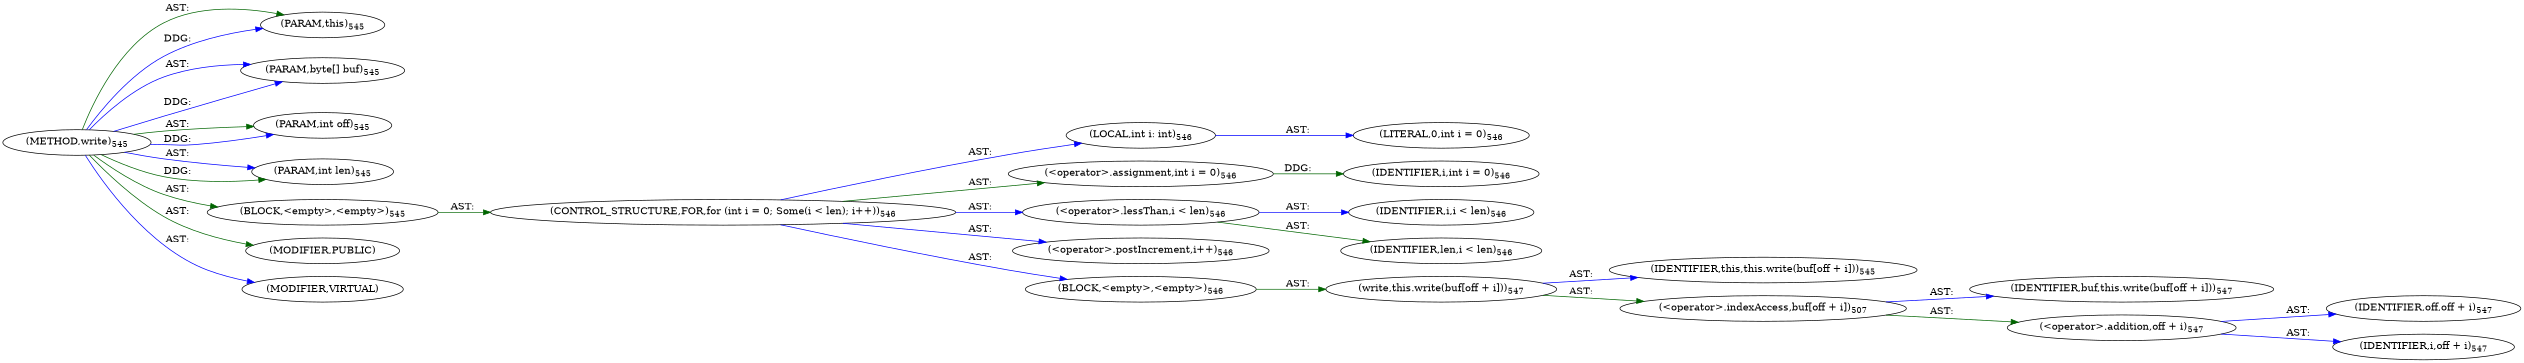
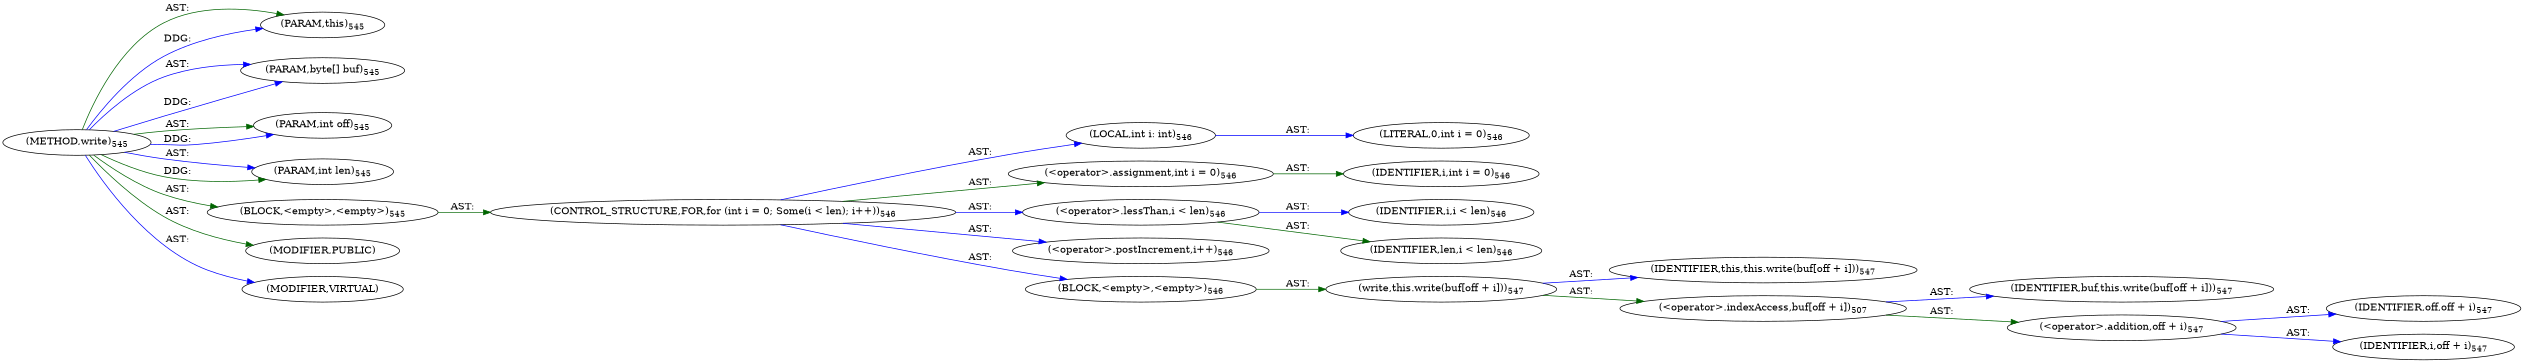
(1300, 169) -> (1300, 169)
(1868, 269) -> (1868, 269)
